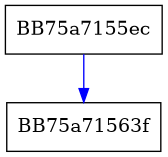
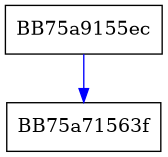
(84, 30) -> (84, 30)
